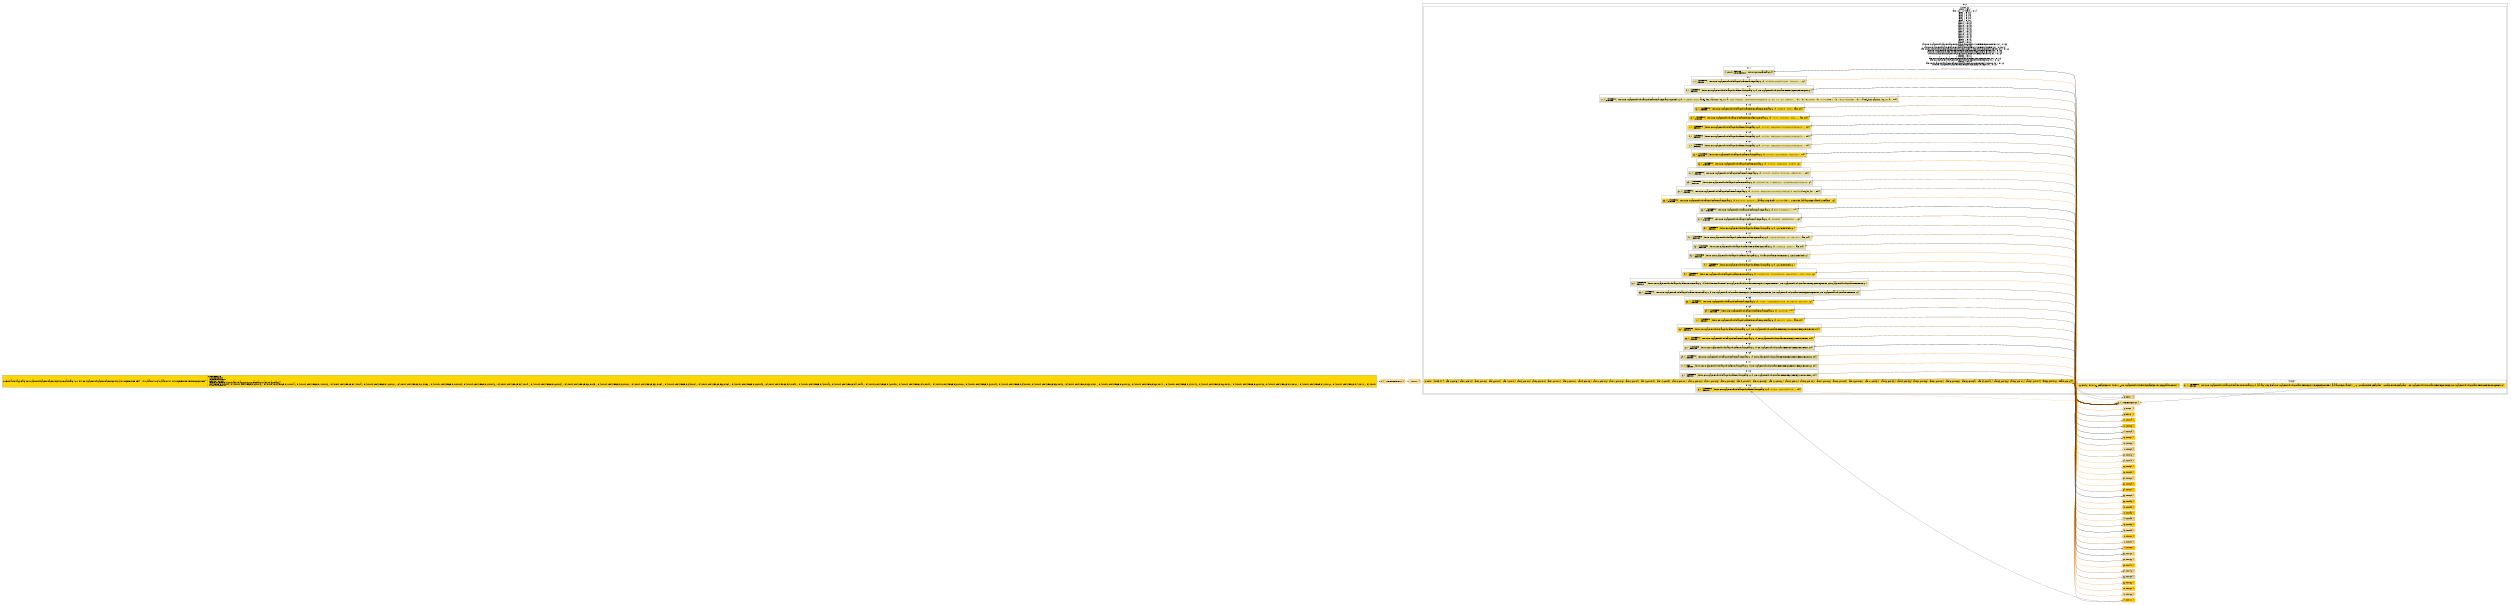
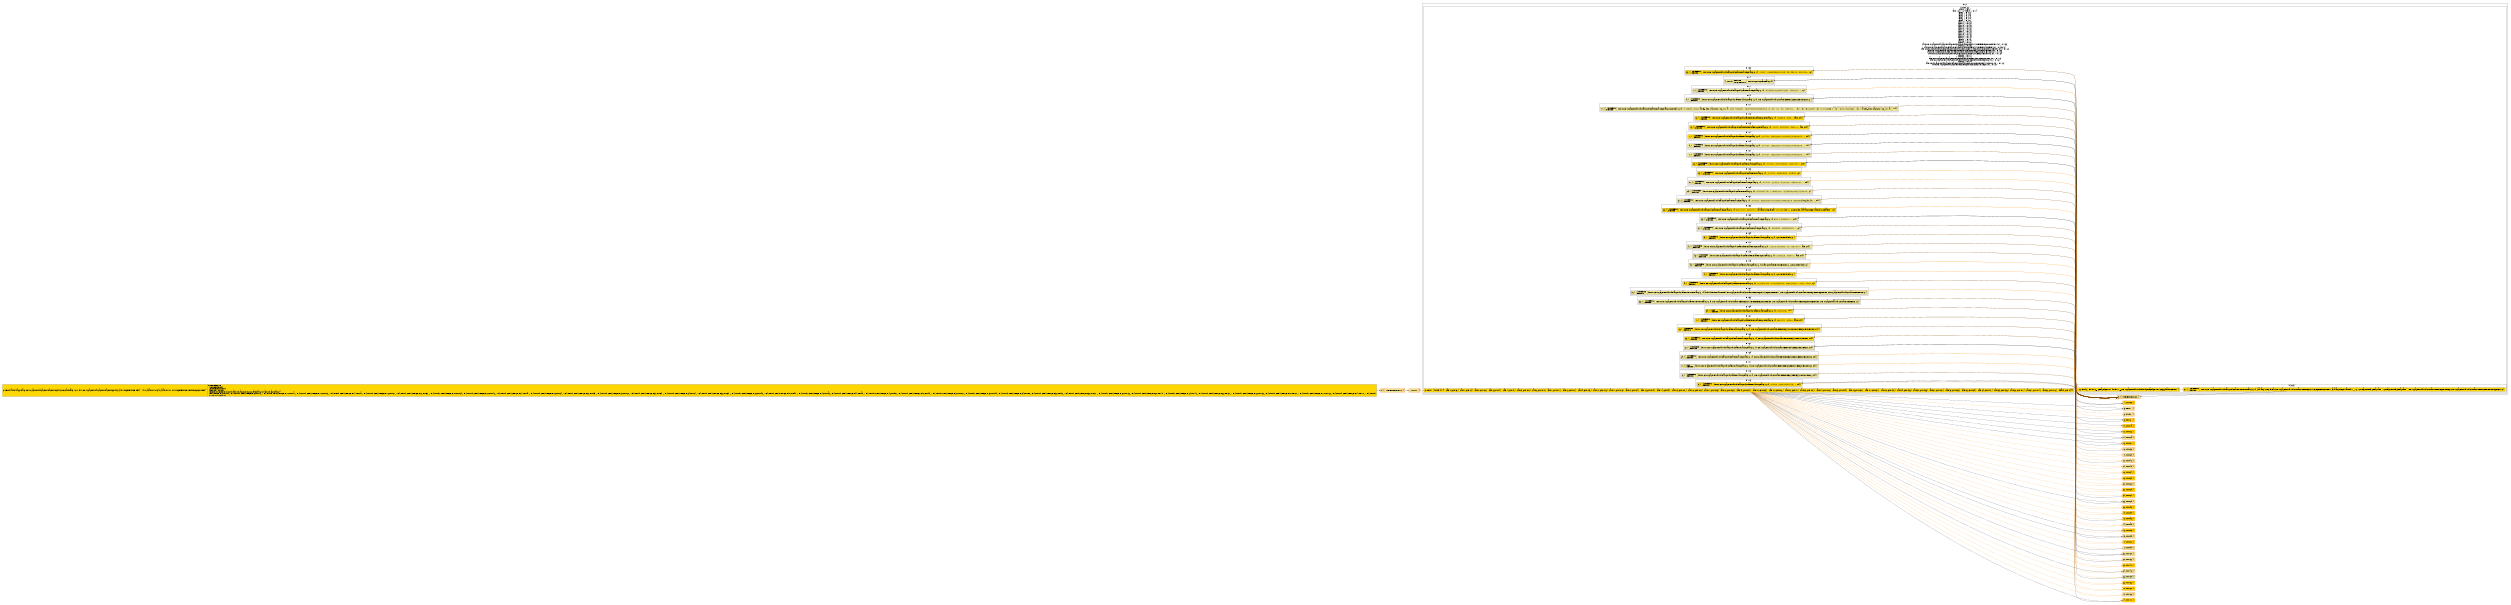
(1715, 310) -> (1713, 310)
(2075, 486) -> (1968, 381)
